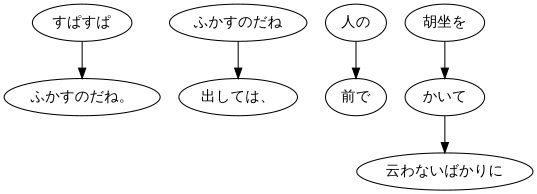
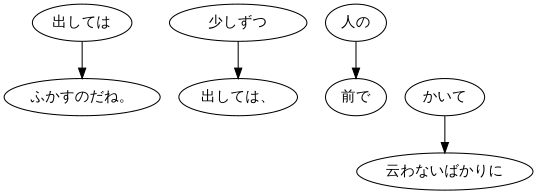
(82, 23) -> (82, 23)
(238, 23) -> (238, 23)
(445, 23) -> none
